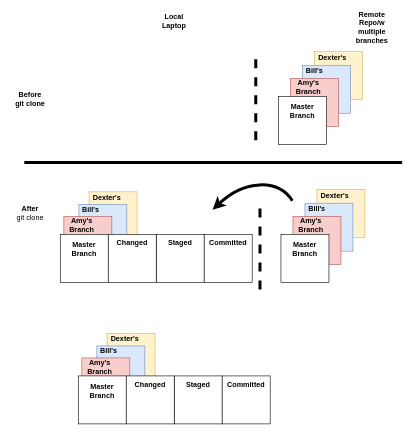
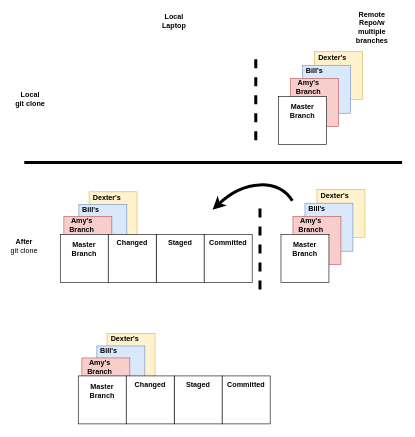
(30, 99) -> (30, 99)
(30, 213) -> (24, 246)
